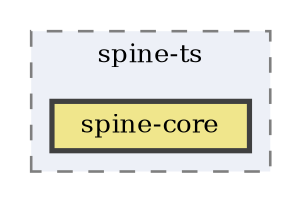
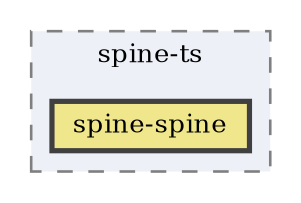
(151, 126) -> (151, 126)
